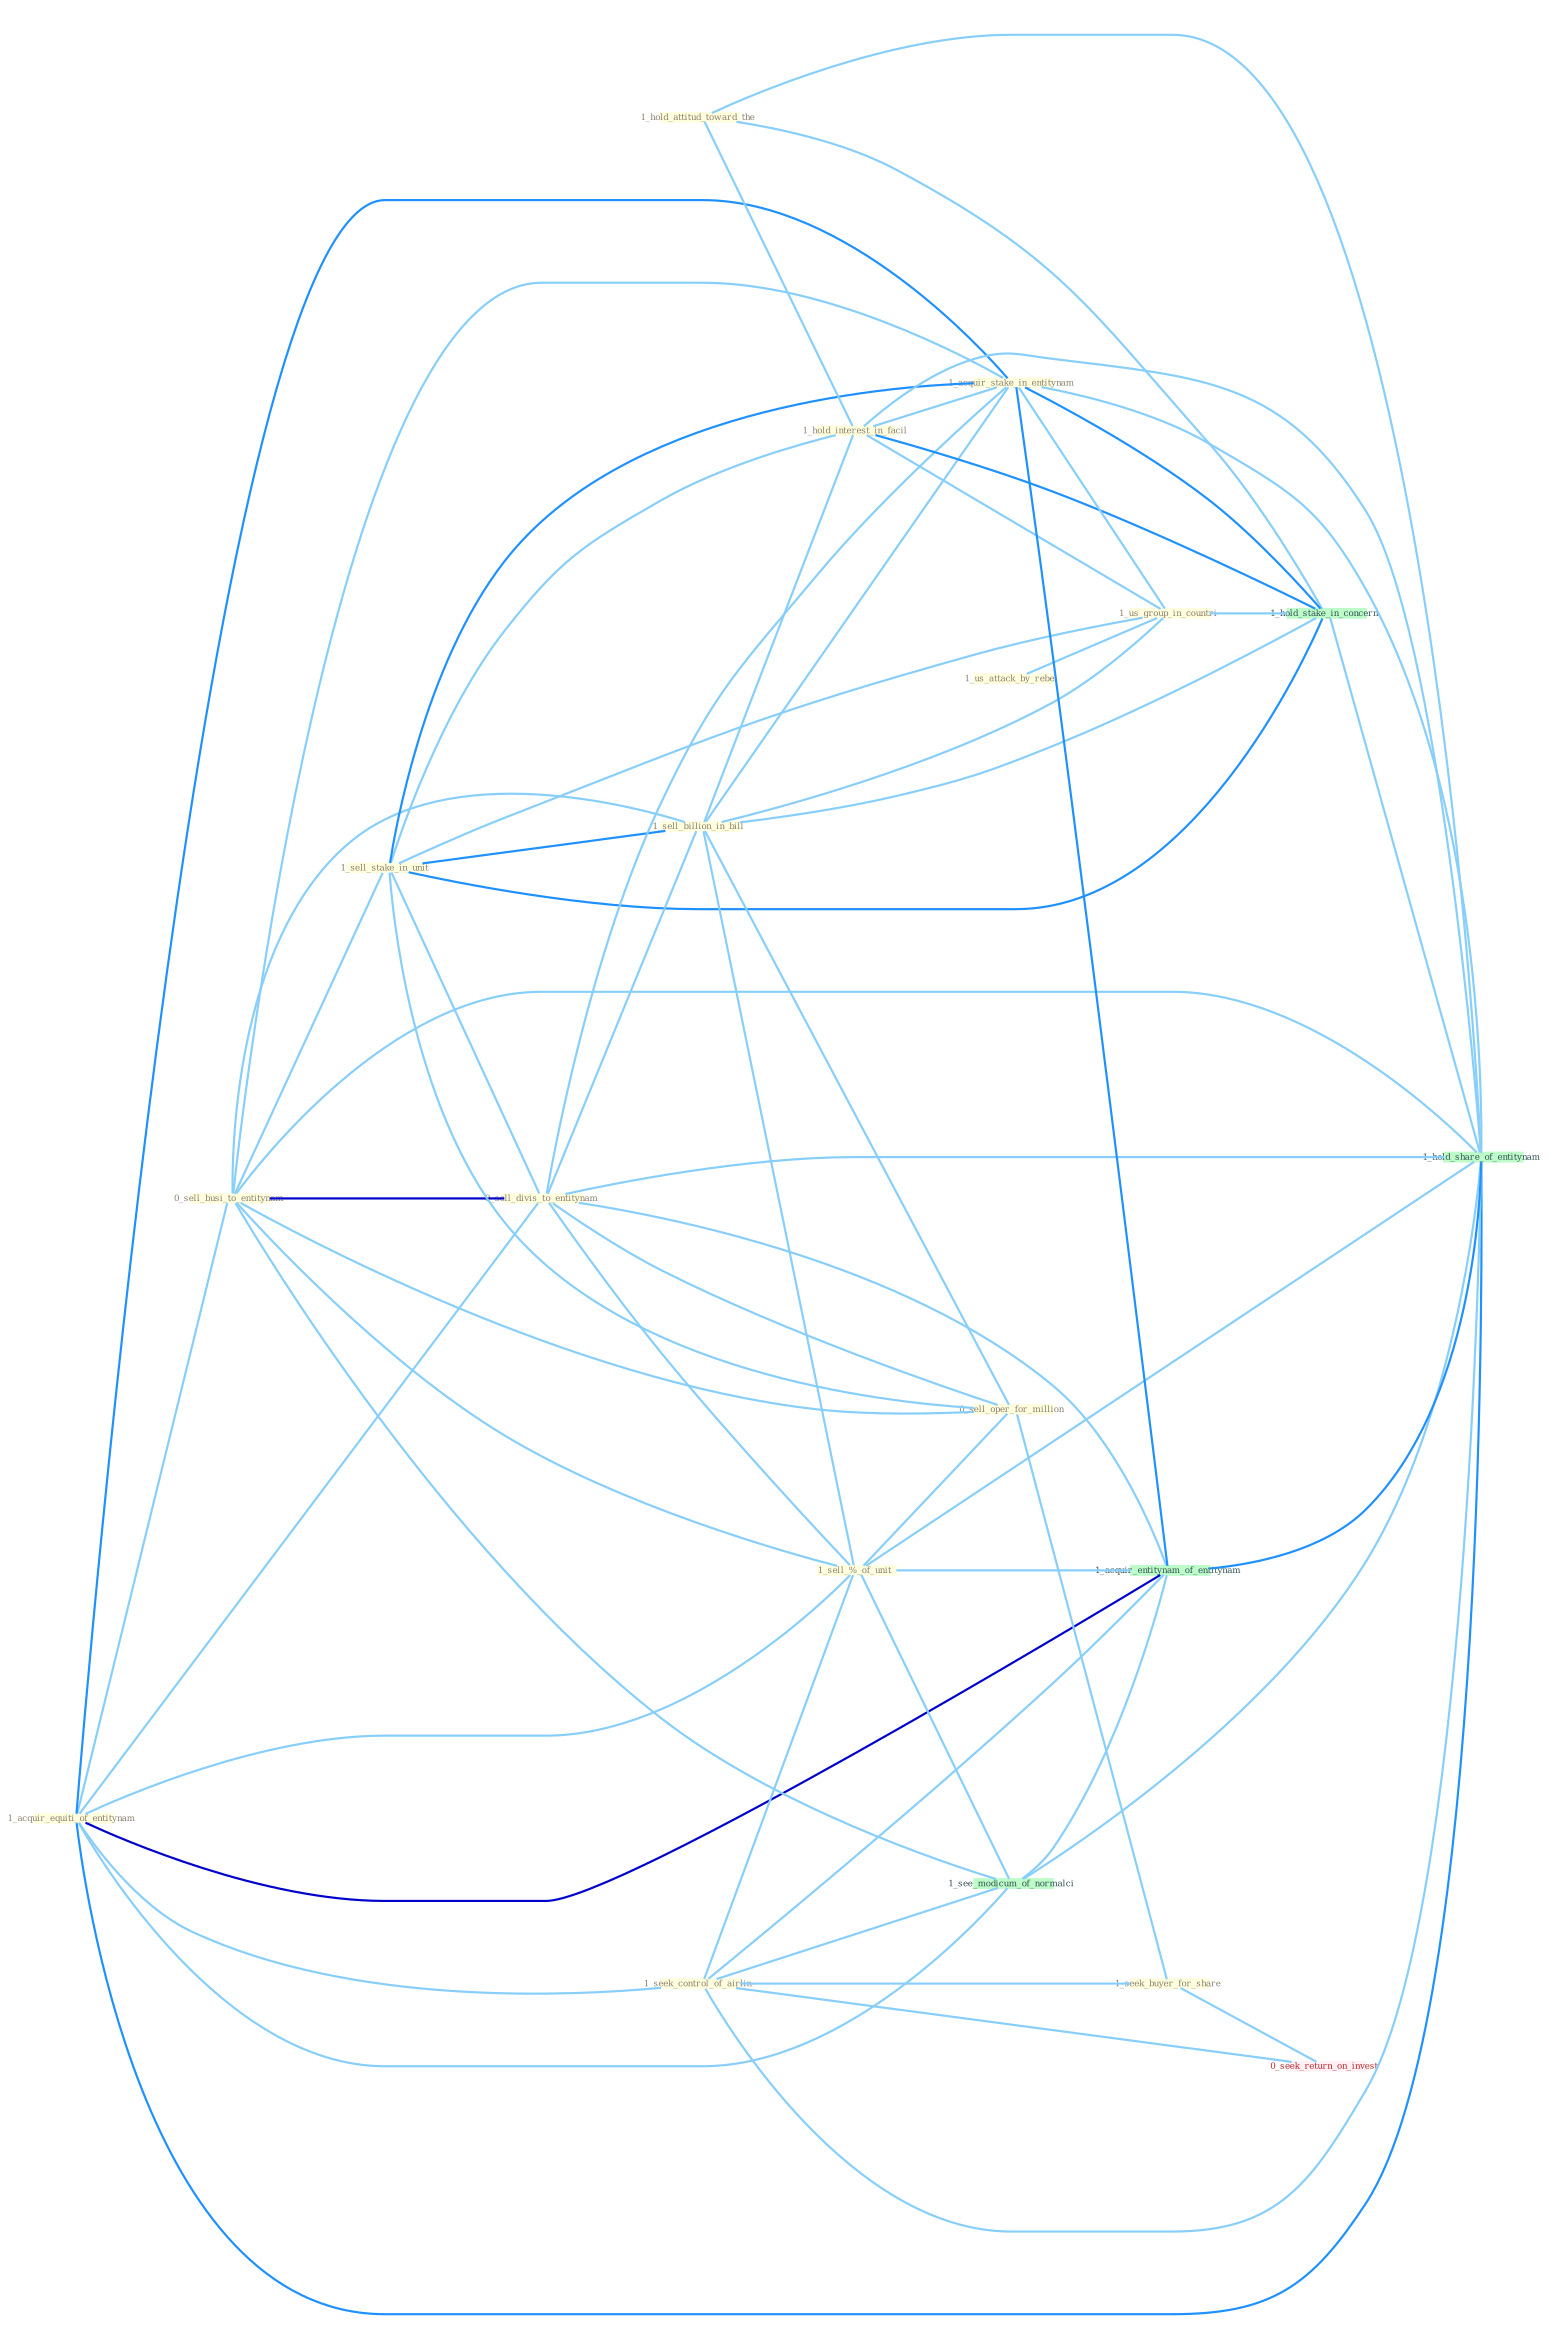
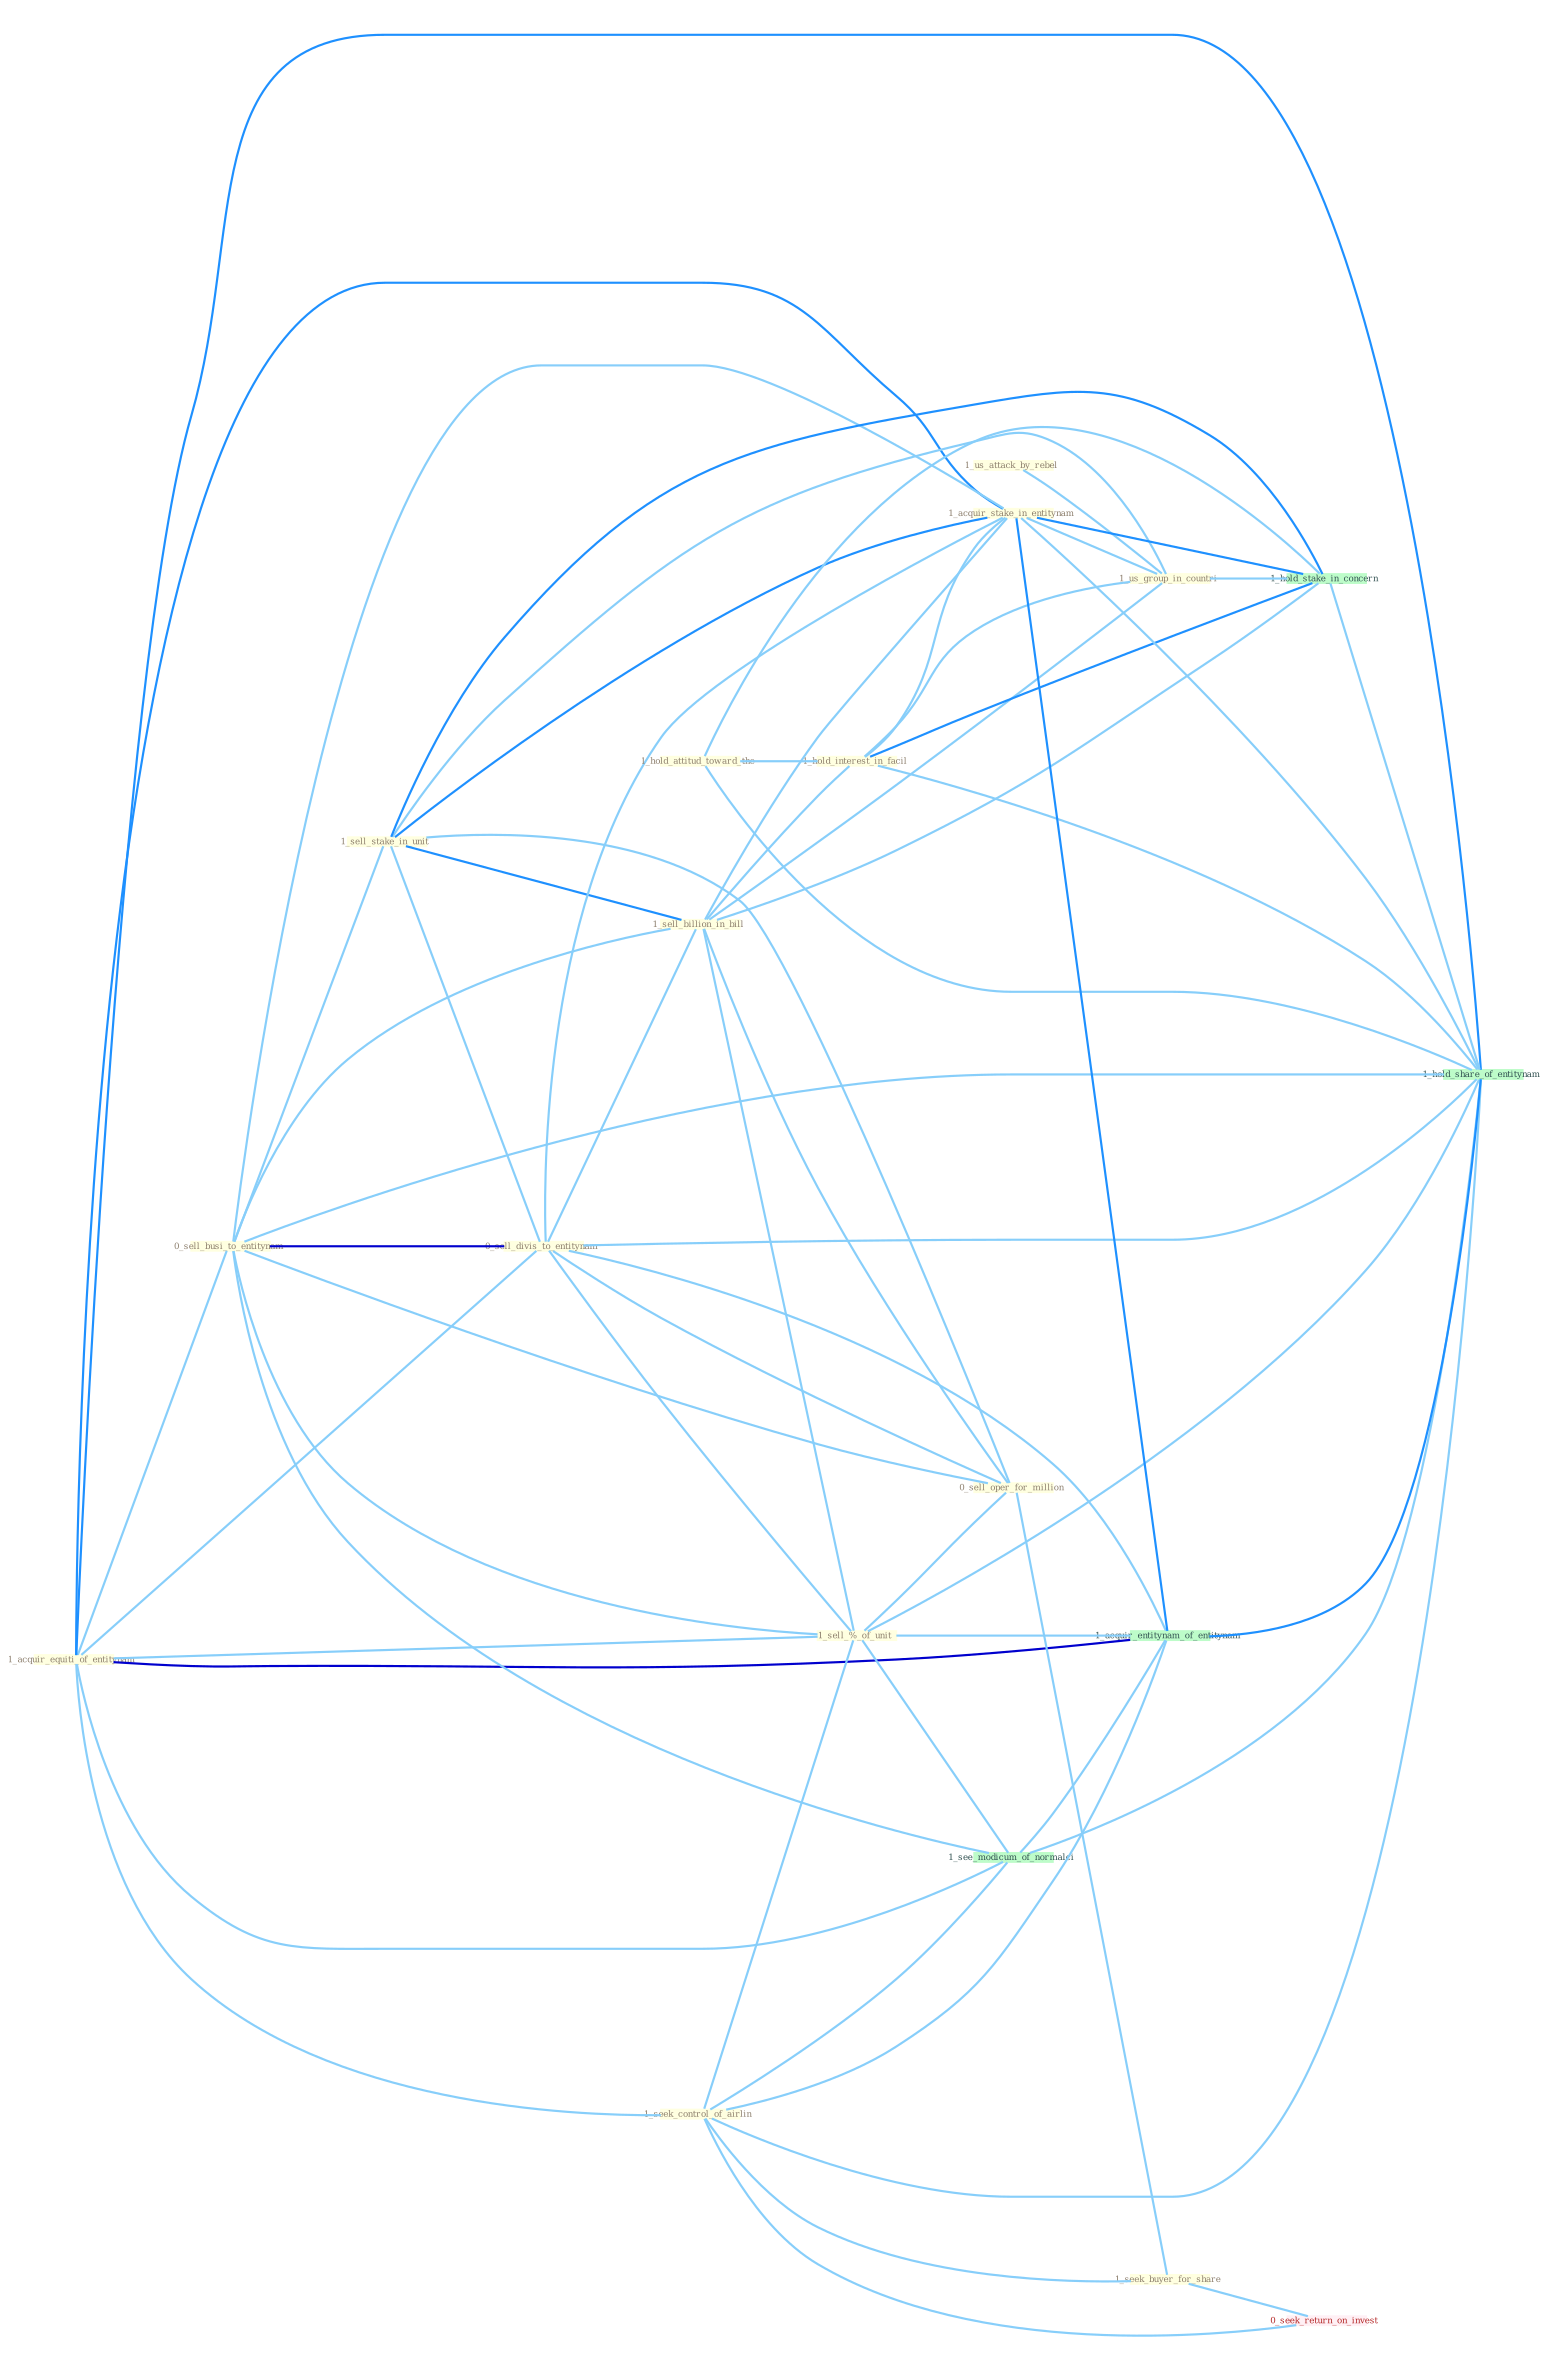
(548, 580) -> none
